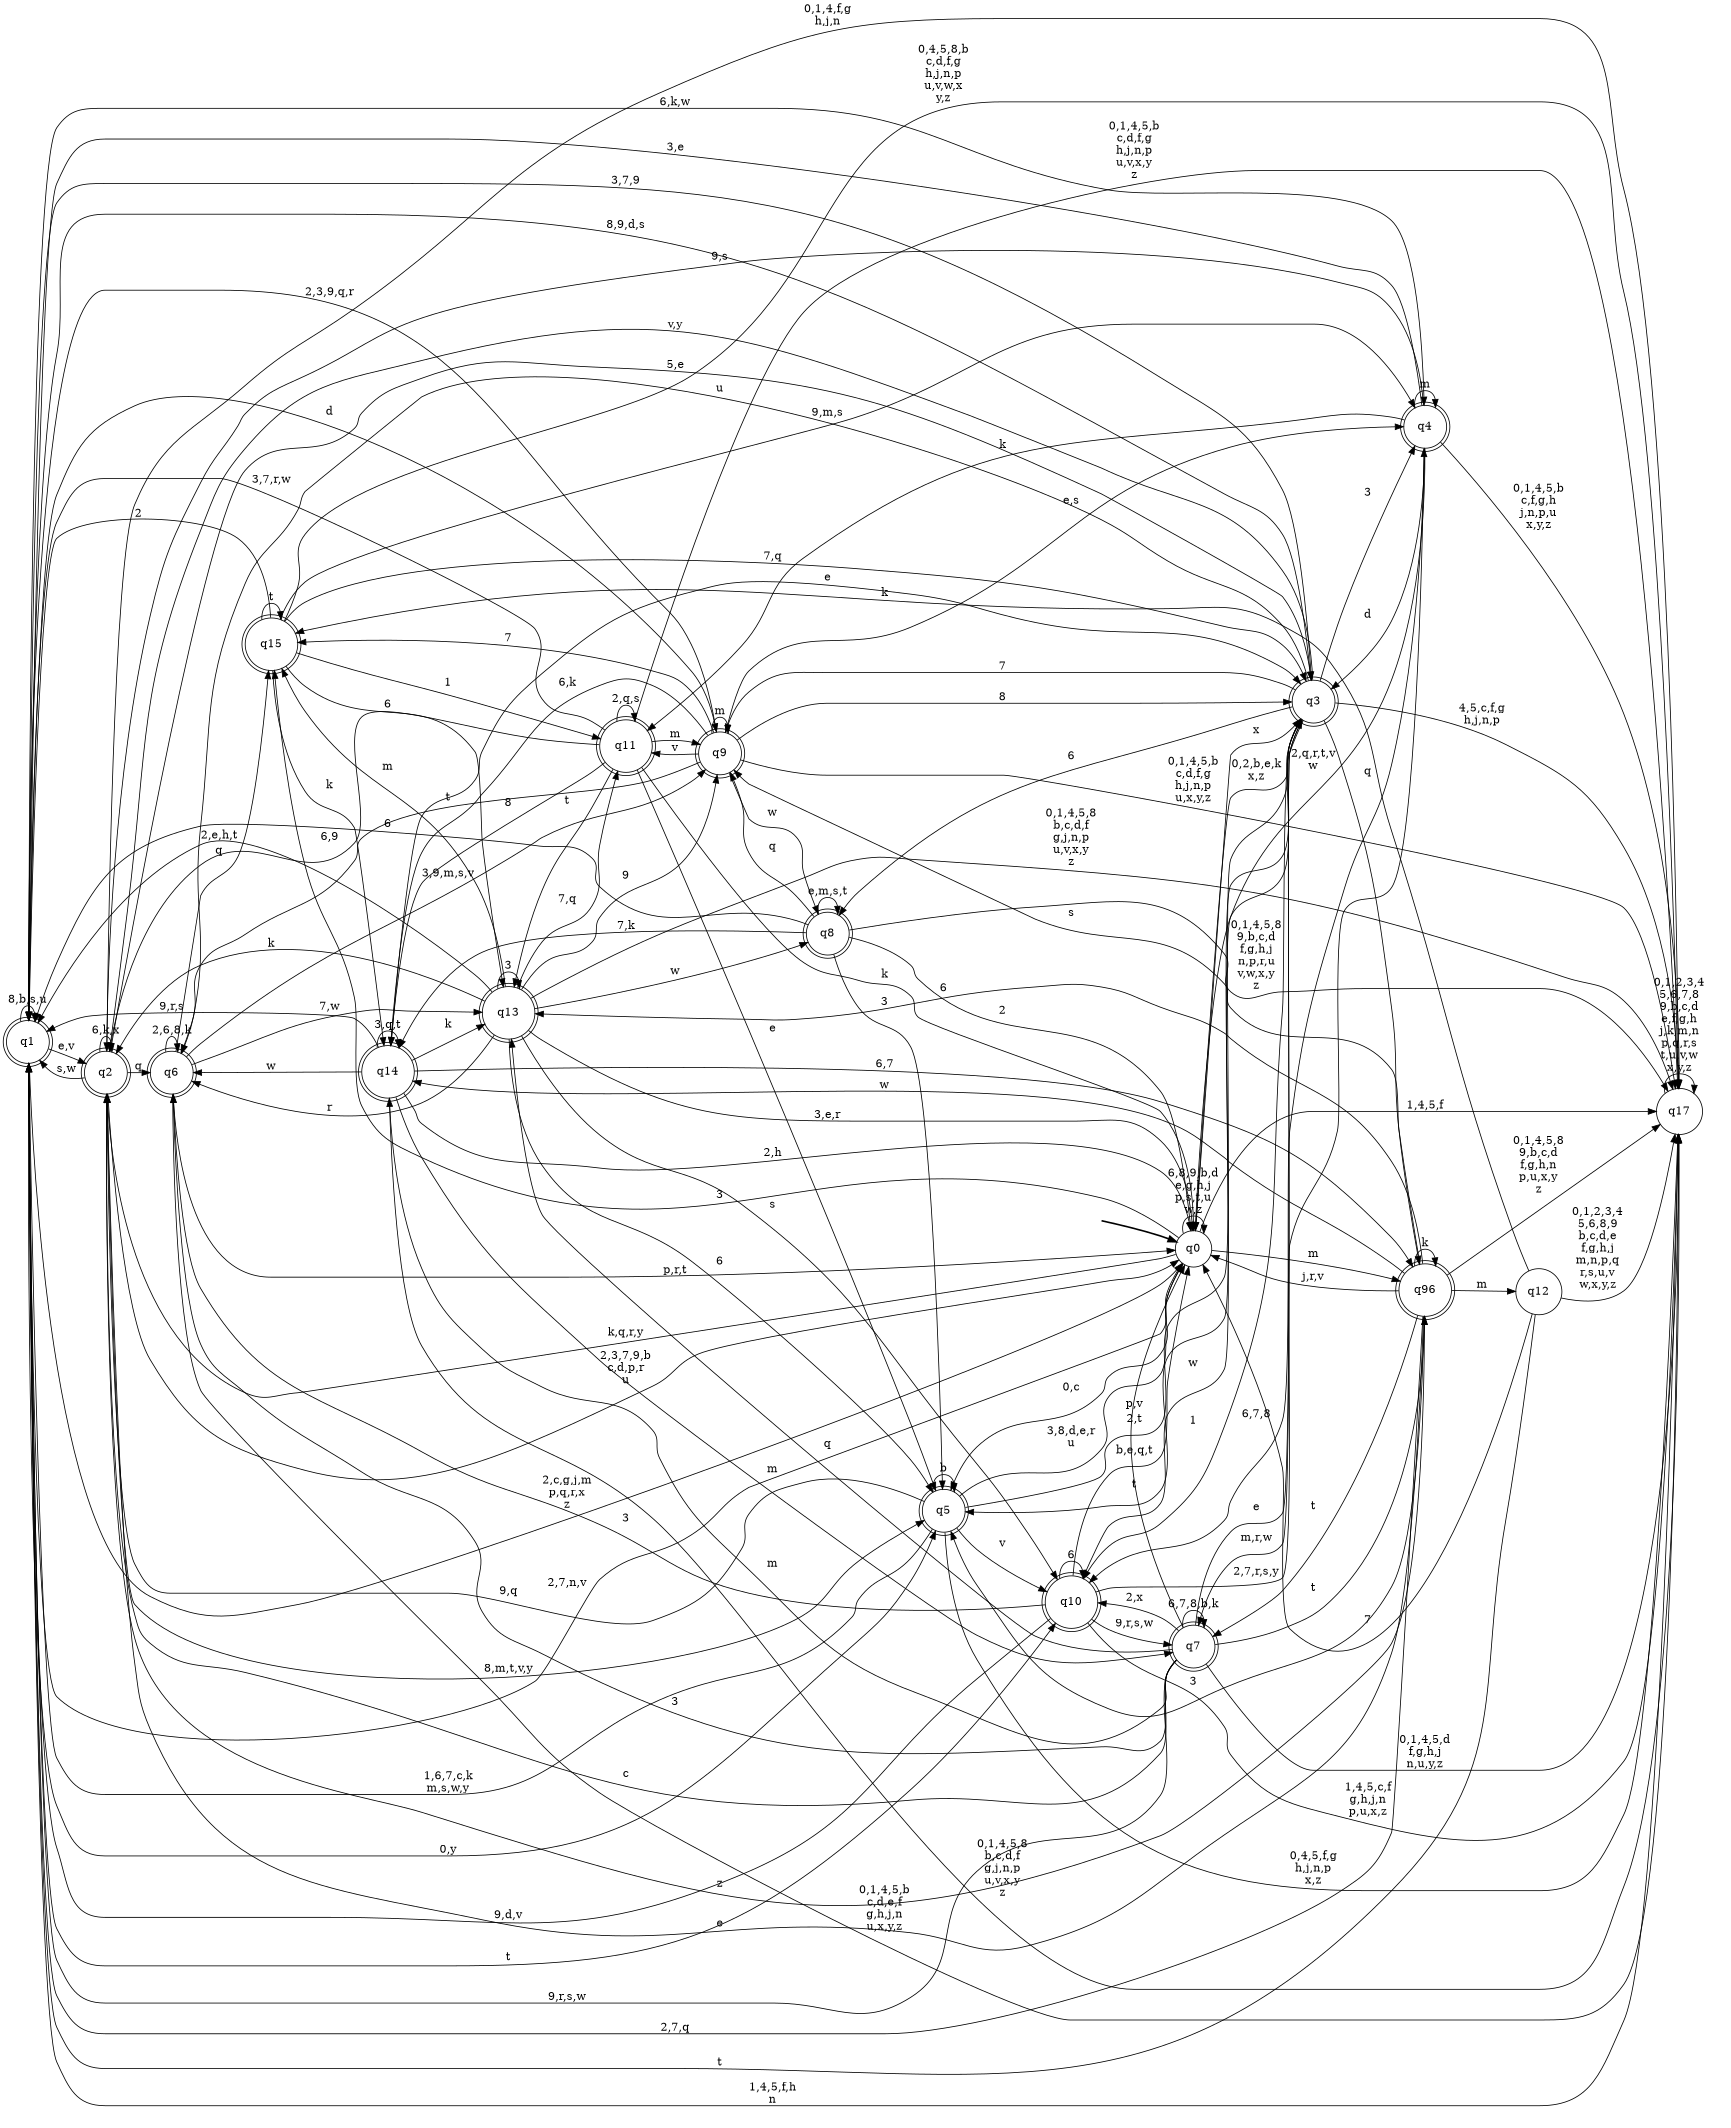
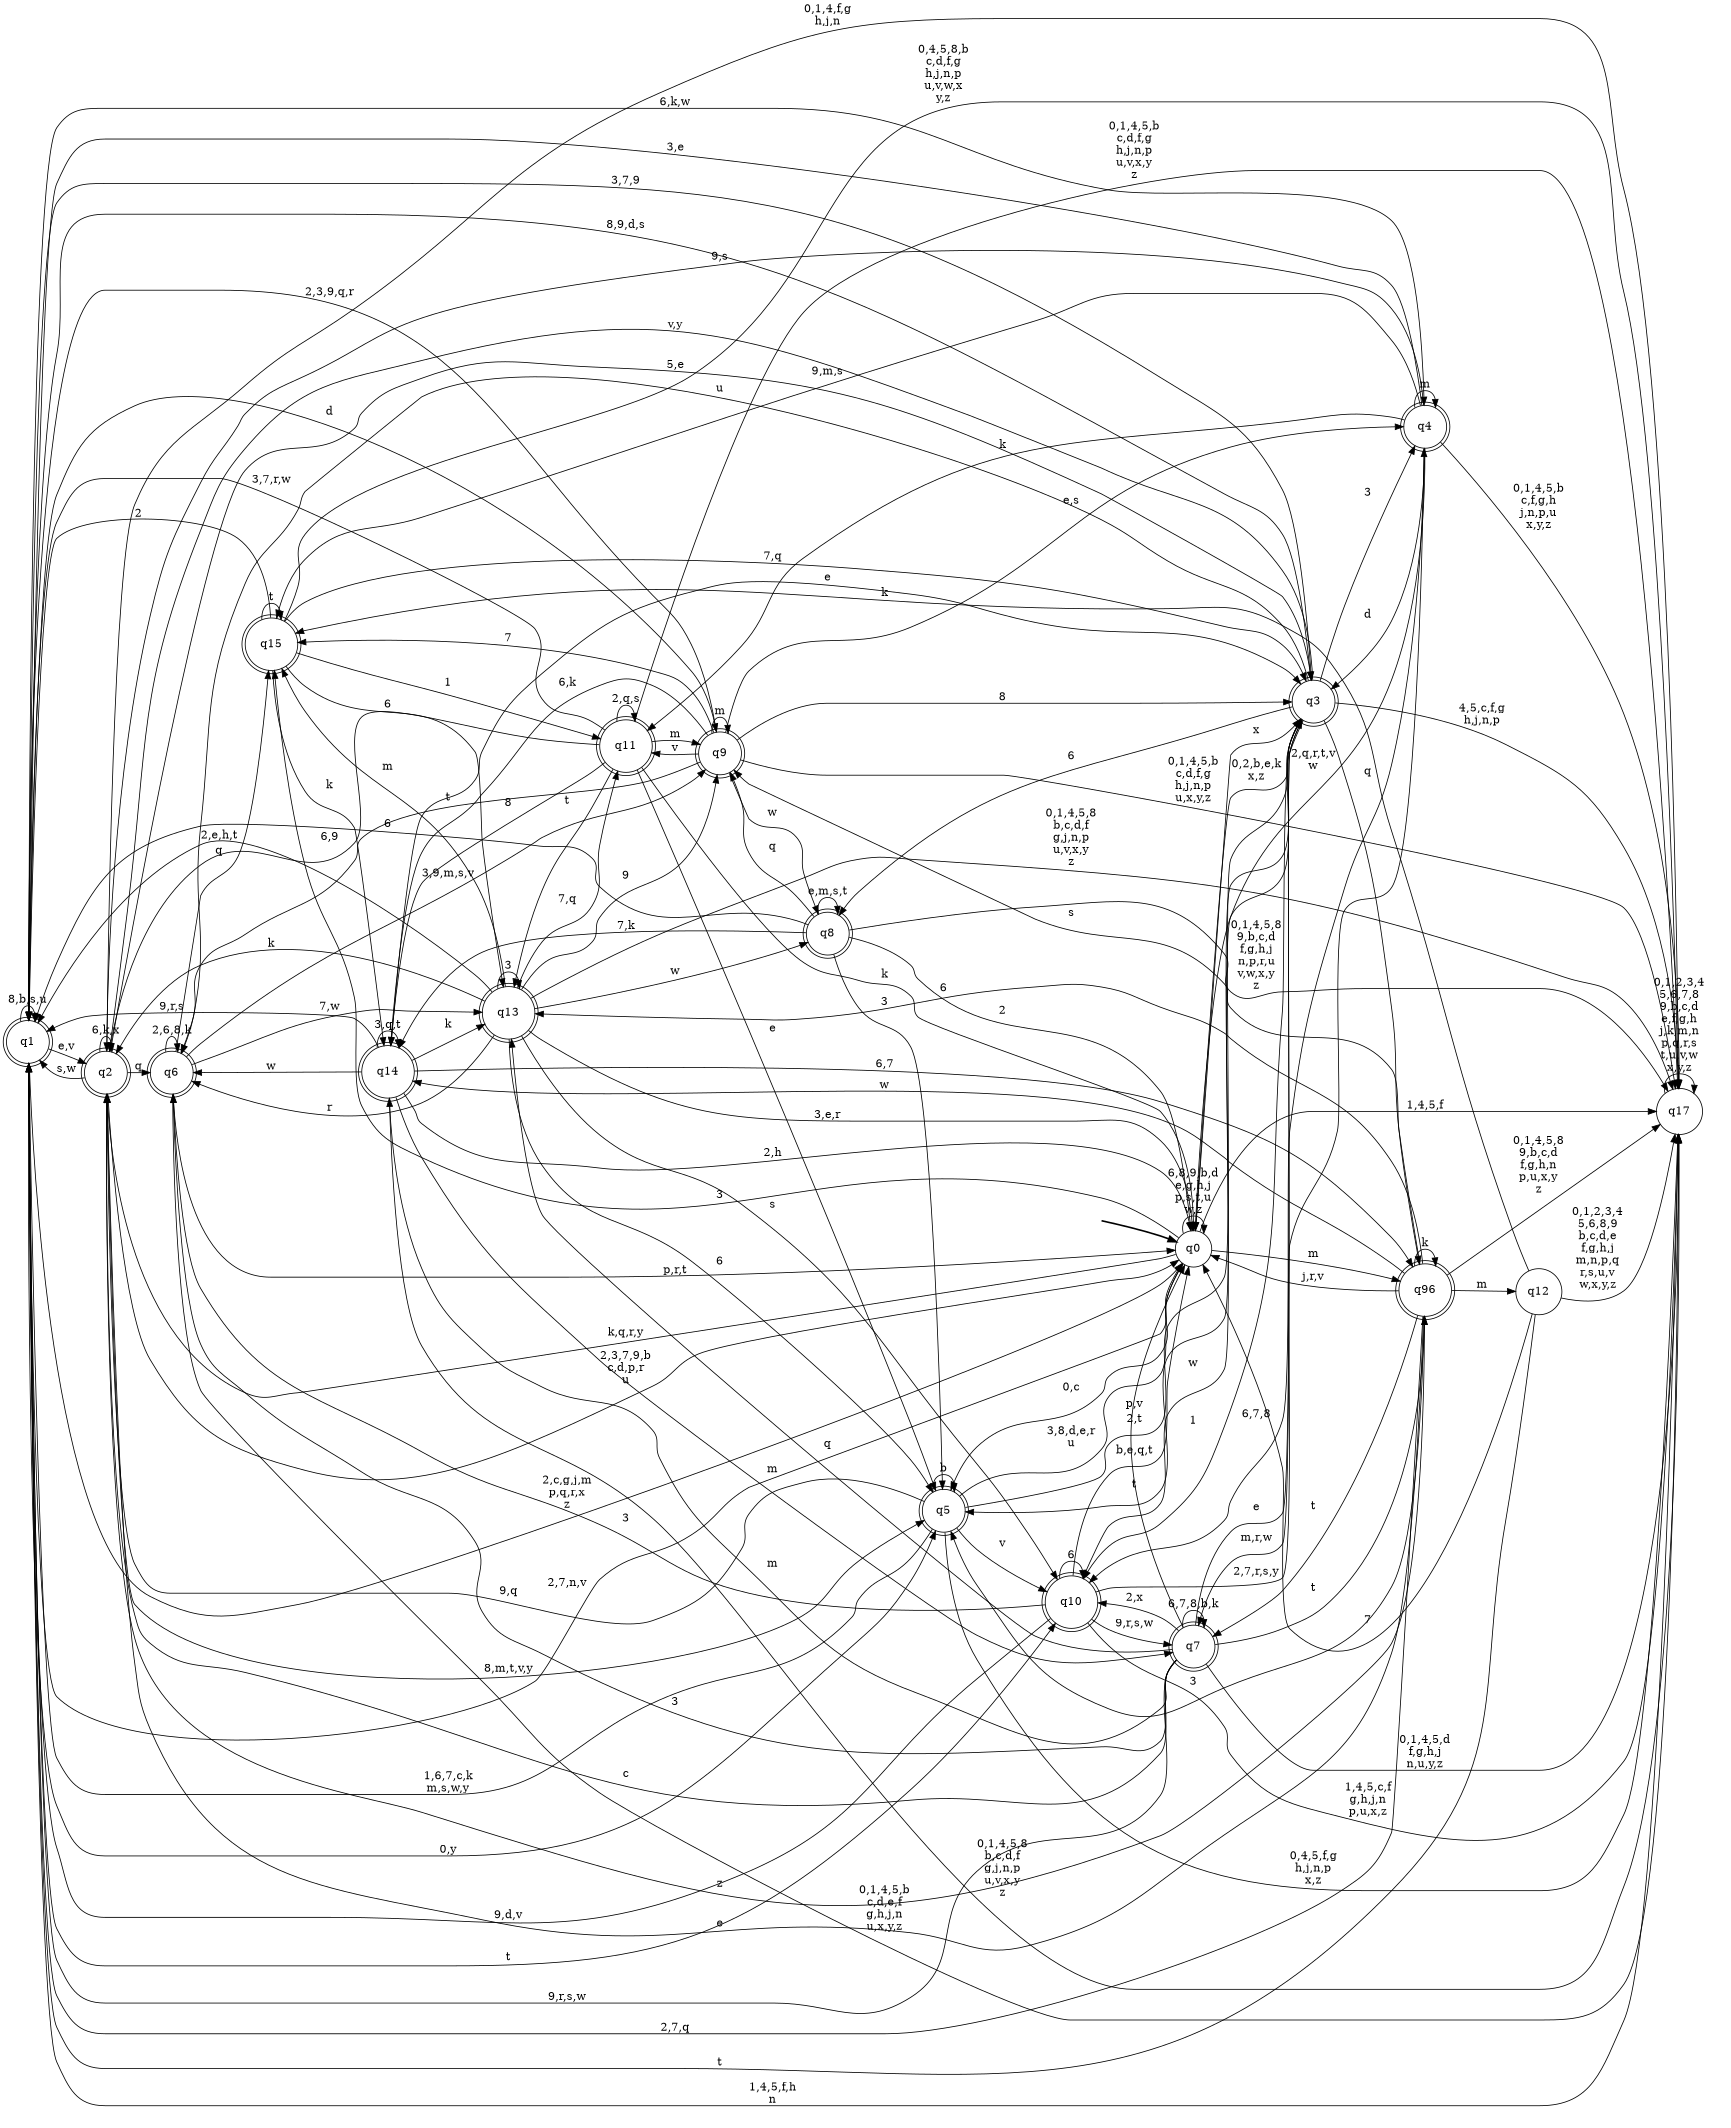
(848, 420) -> (885, 367)
(1002, 673) -> none
